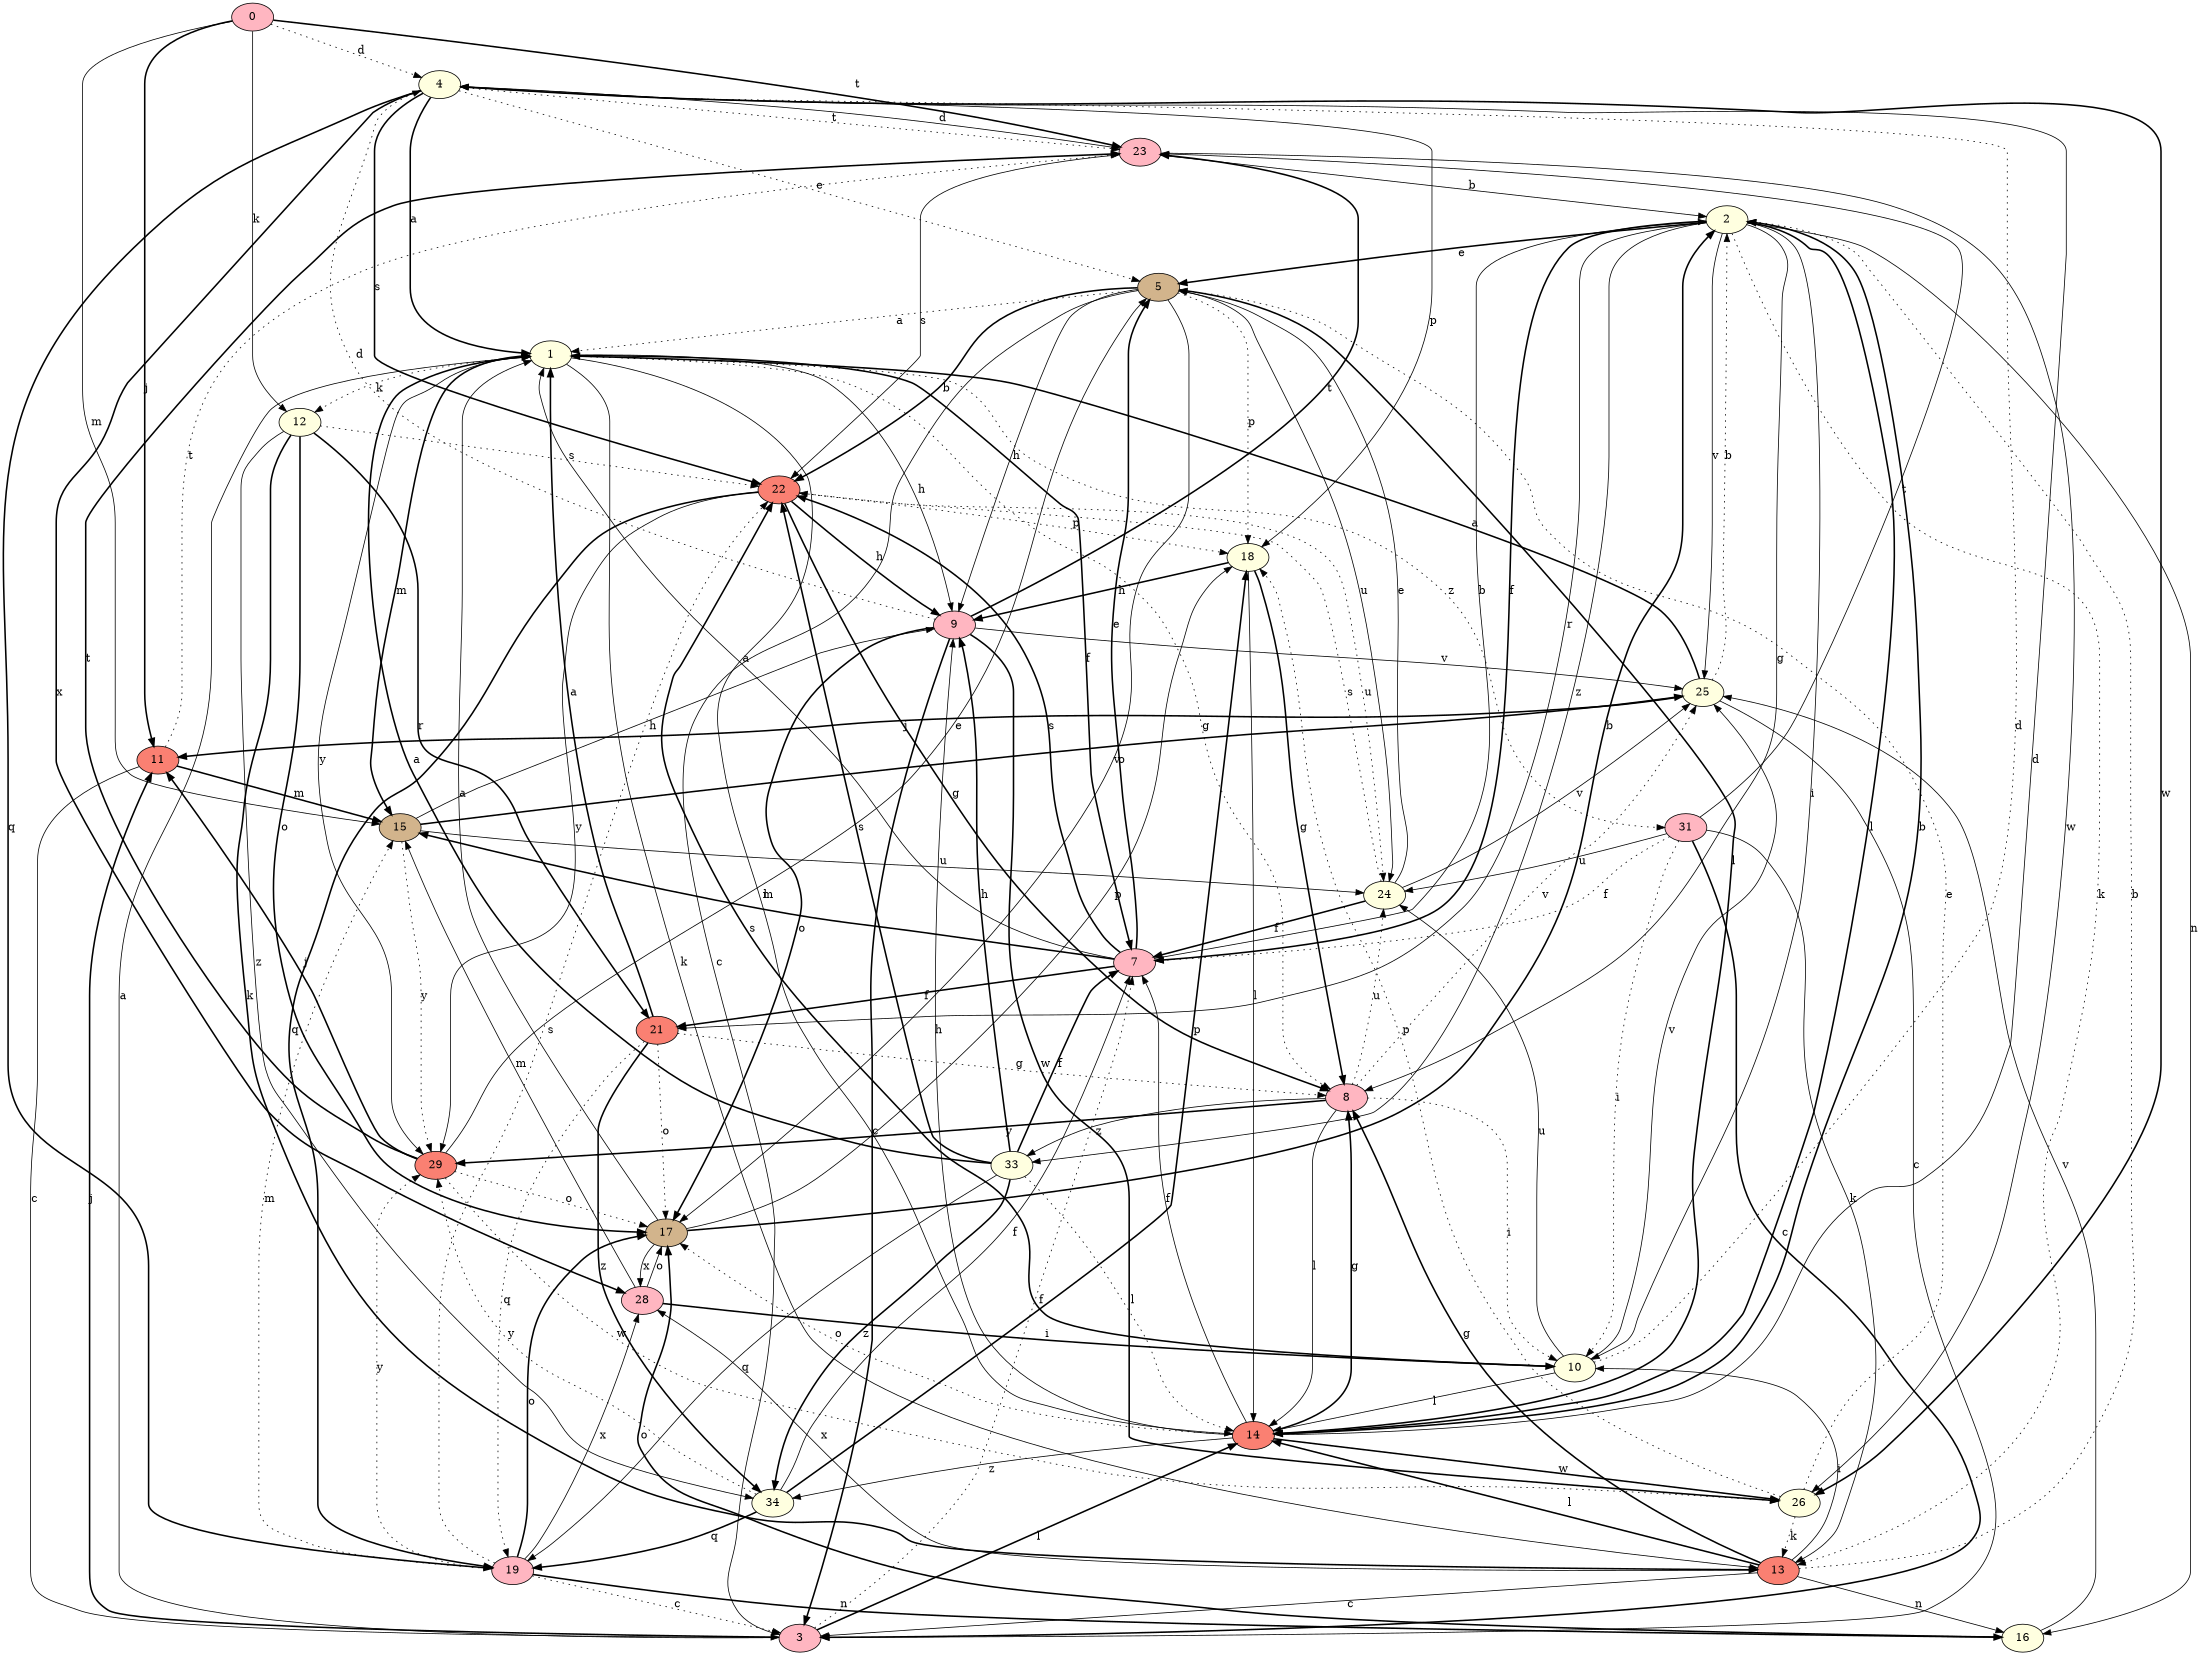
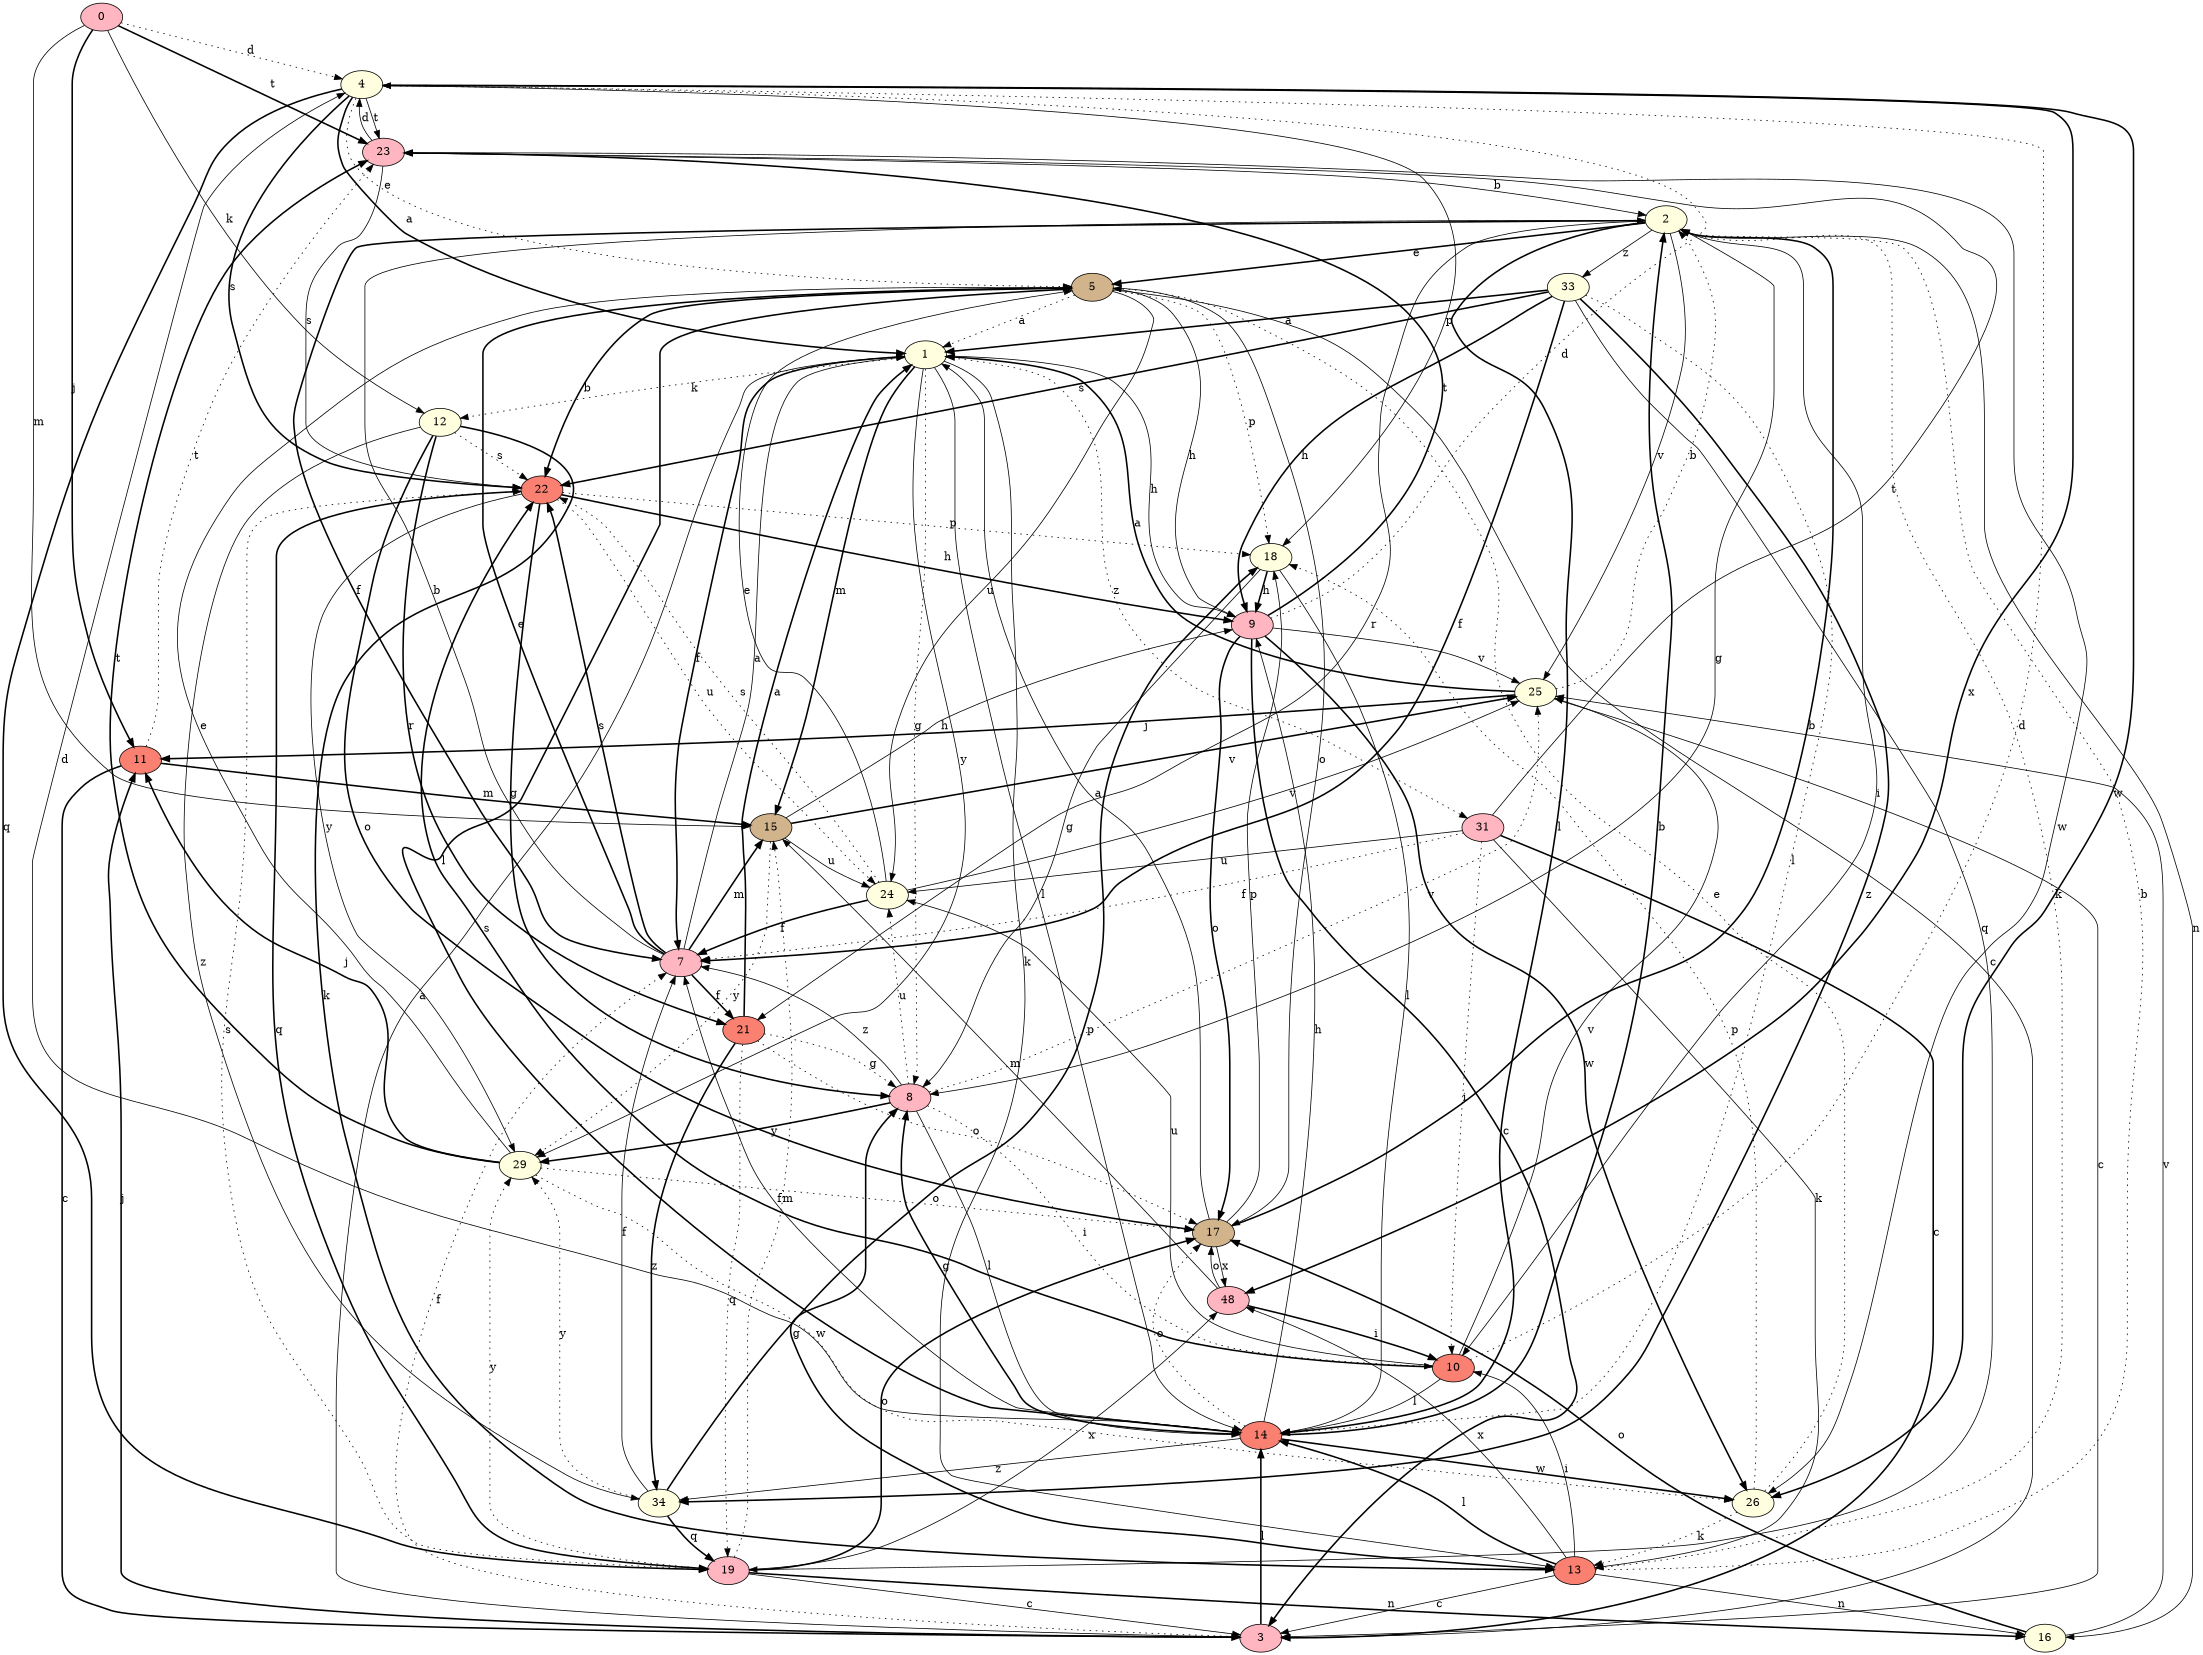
(786, 118) -> (371, 115)
(1297, 823) -> (1073, 794)
(1213, 1105) -> (817, 1008)
(436, 1165) -> (520, 1165)
(642, 1300) -> (1228, 1300)
(1575, 1368) -> (1453, 1368)
(31, 1523) -> (219, 1620)
(653, 1604) -> (991, 1604)
